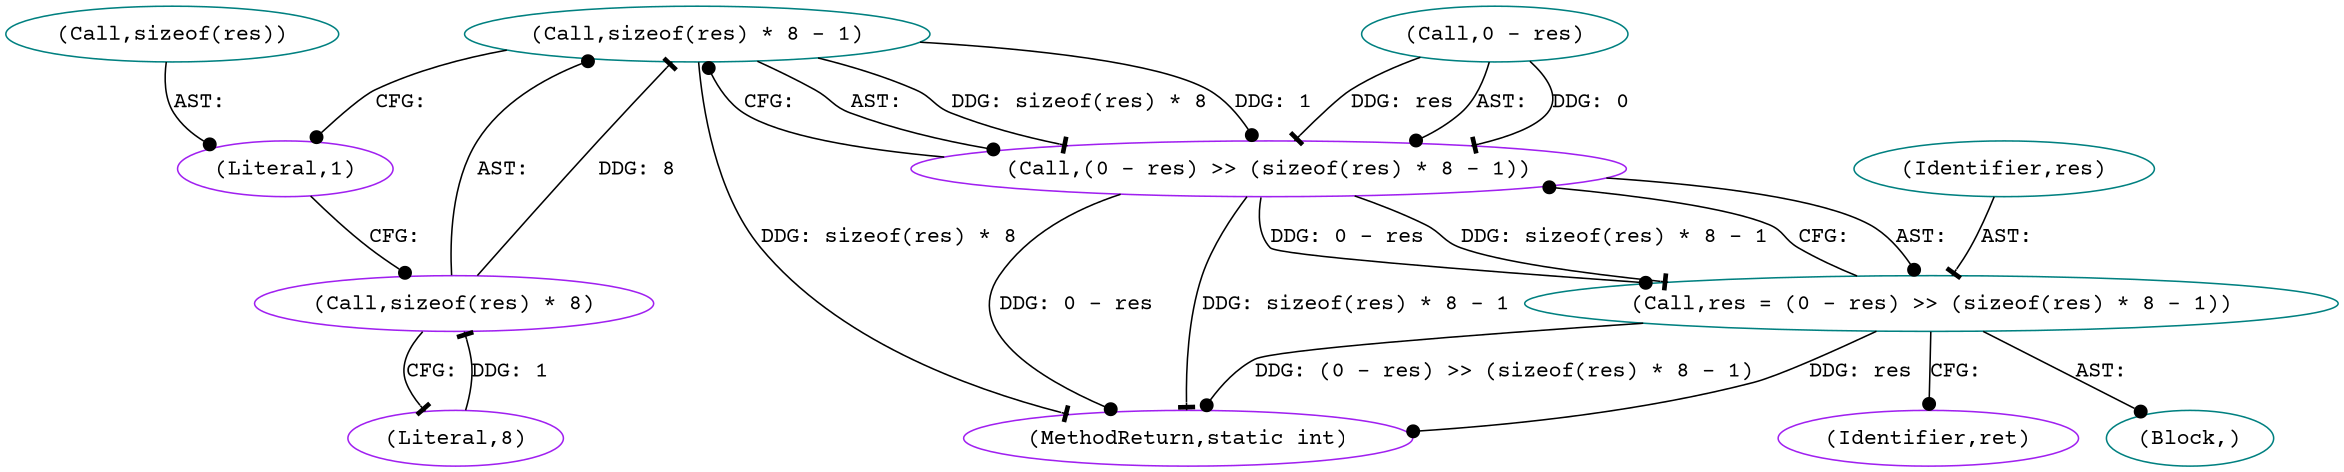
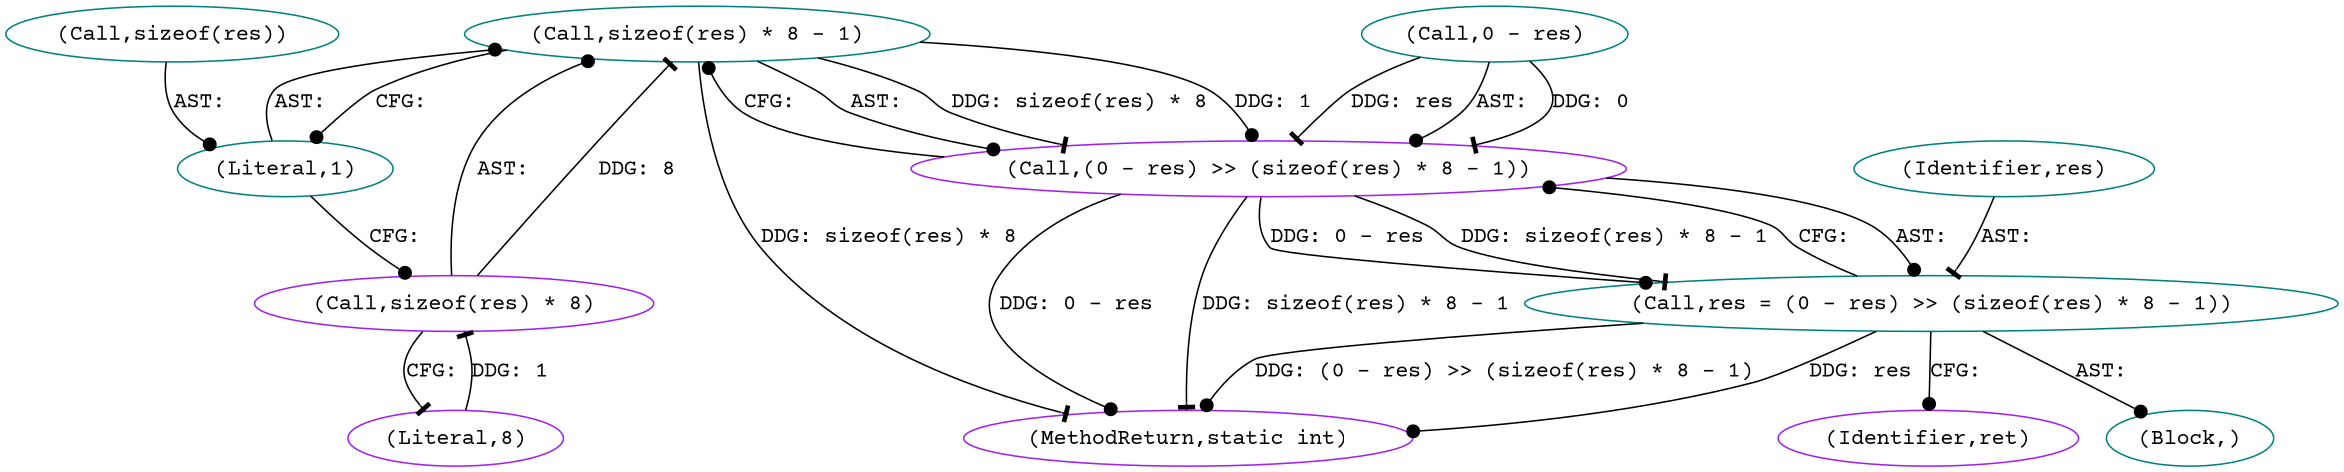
none -> (353, 66)
(285, 169) -> (285, 169)
